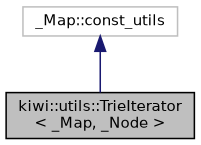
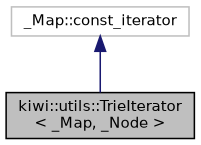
(100, 21) -> (100, 21)
